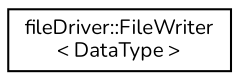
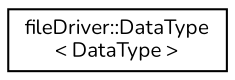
(120, 40) -> (118, 40)
